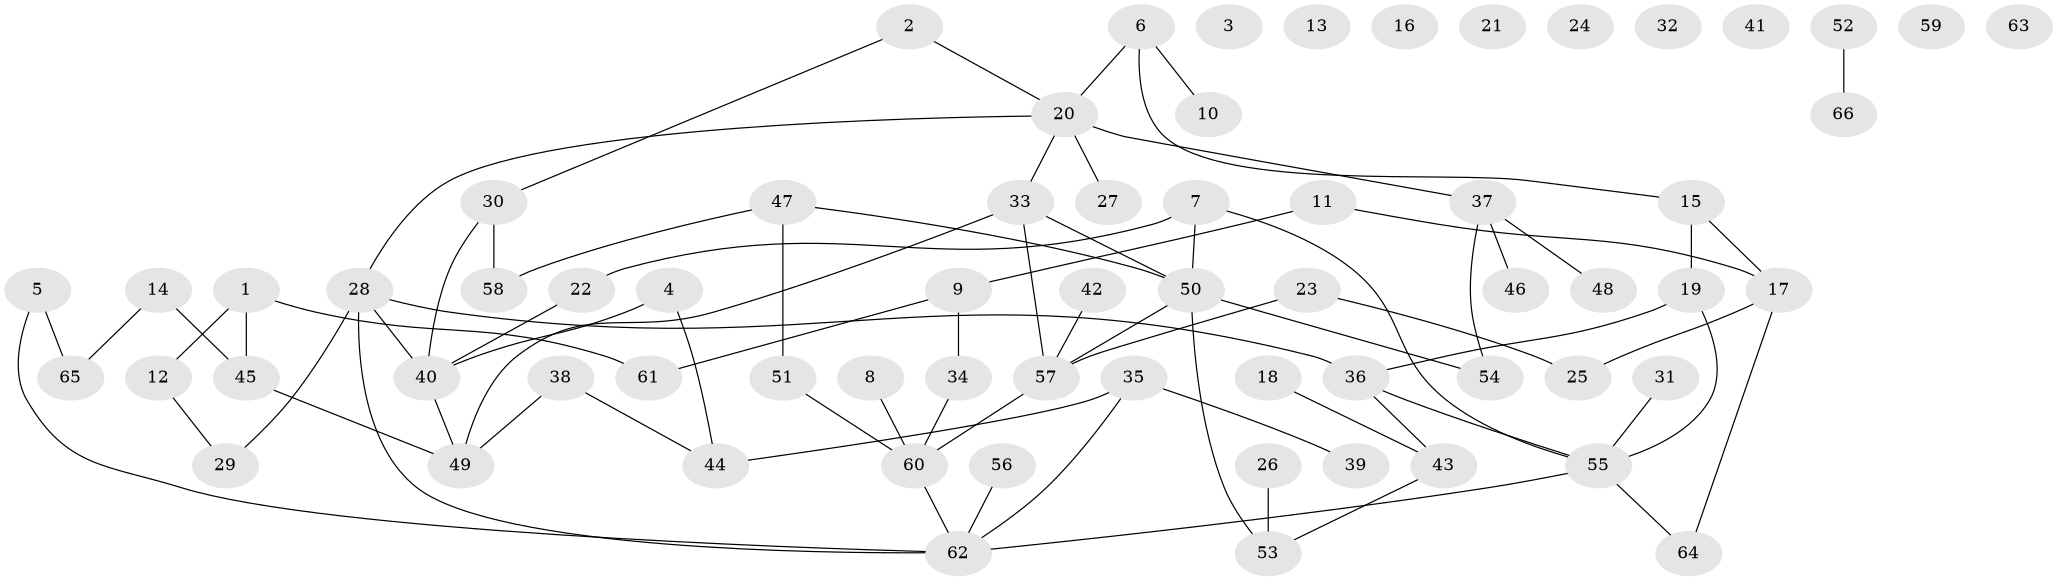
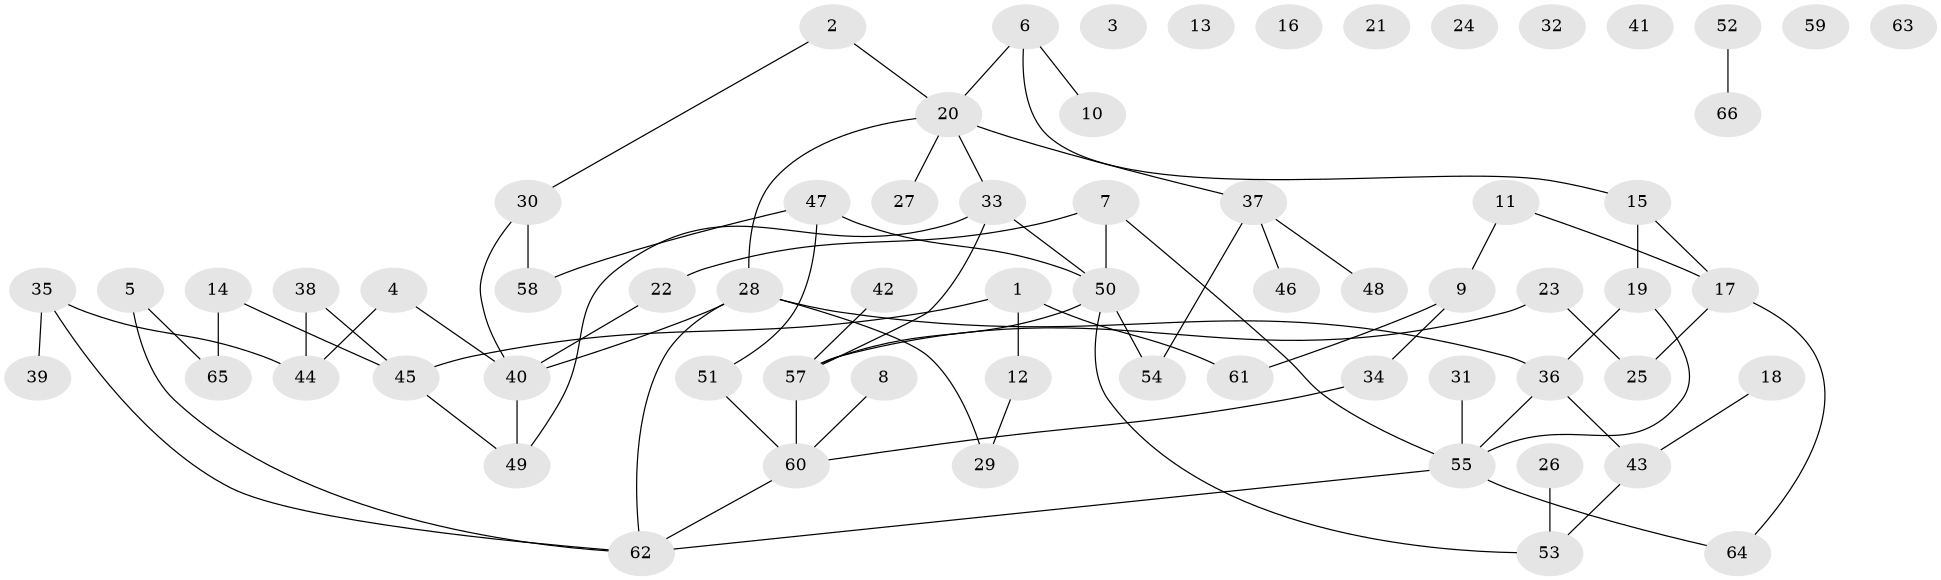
(511, 422) -> (359, 337)
(1002, 466) -> none
